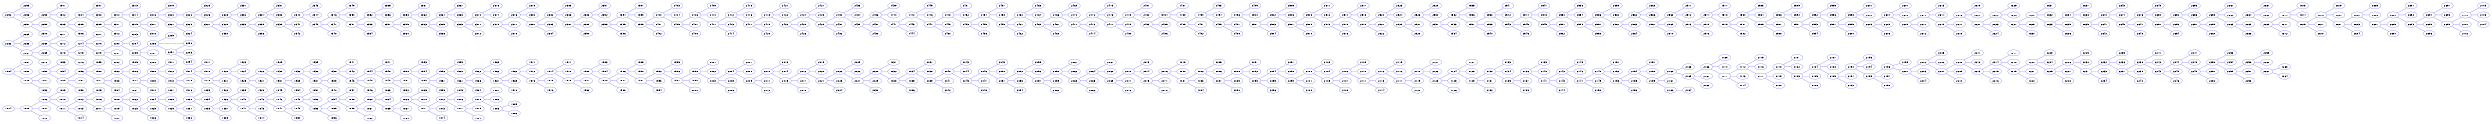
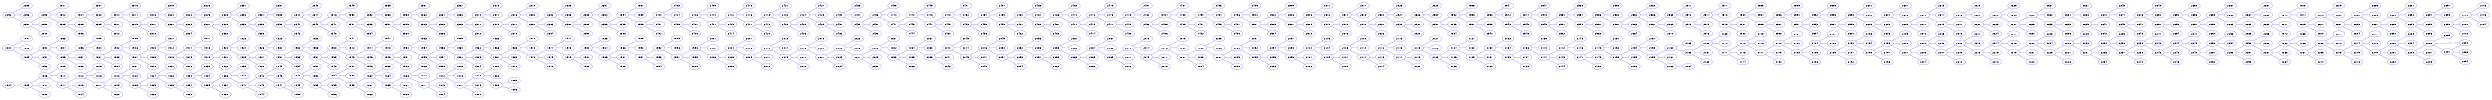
(180, 15) -> (180, 20)
none -> (1905, 43)
none -> (2276, 48)
